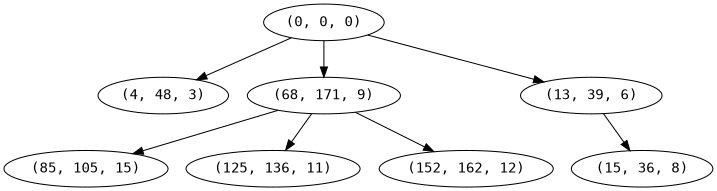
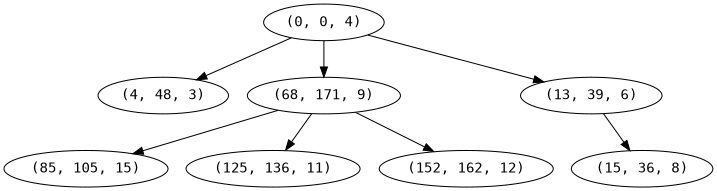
(324, 22) -> (324, 22)
